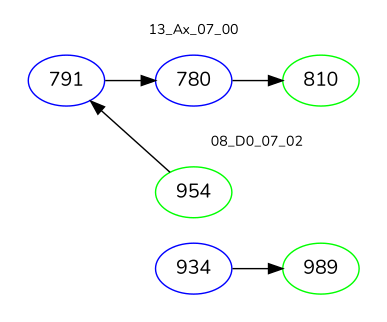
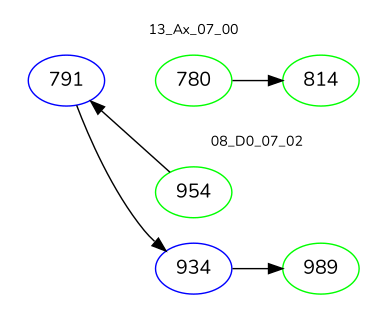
(123, 81) -> (109, 177)
(194, 81) -> (194, 81)
(321, 81) -> (321, 81)
